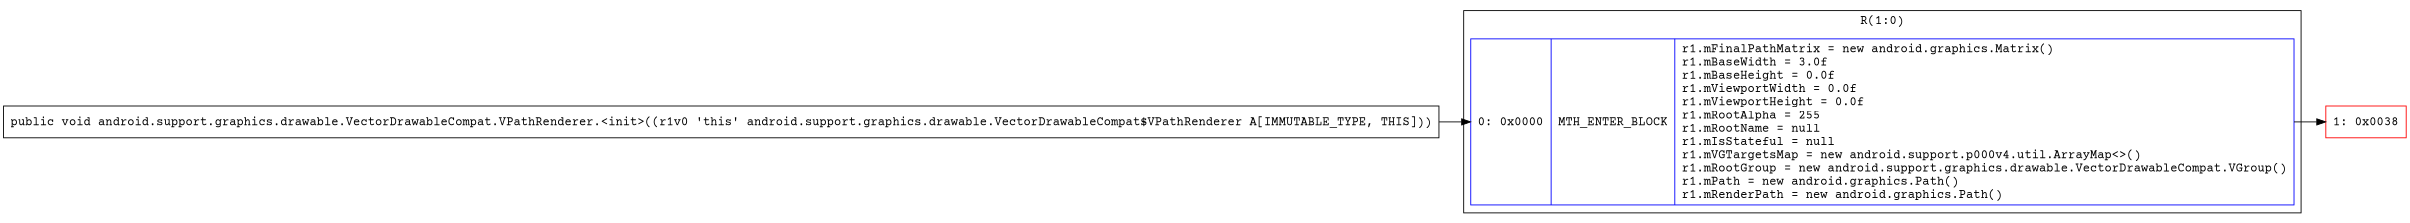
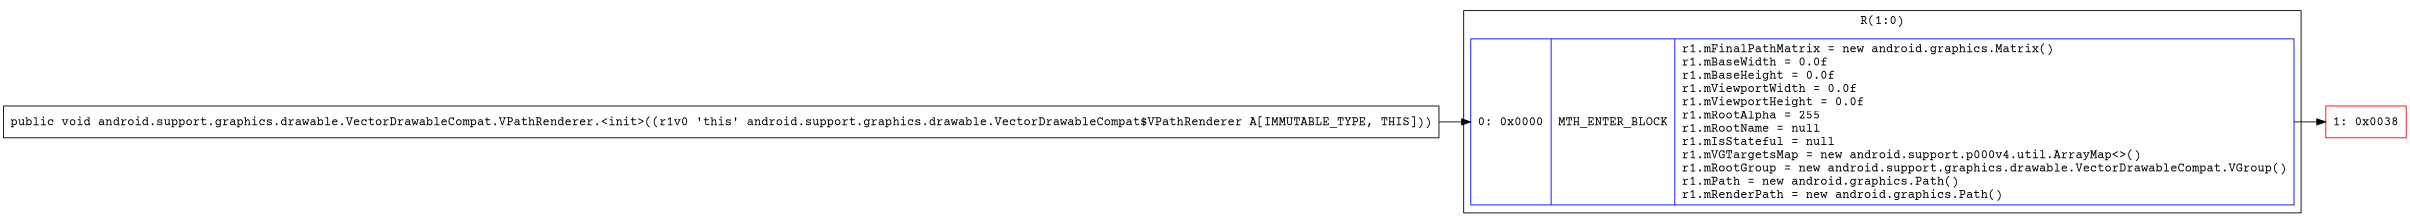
(1755, 62) -> (1755, 62)
